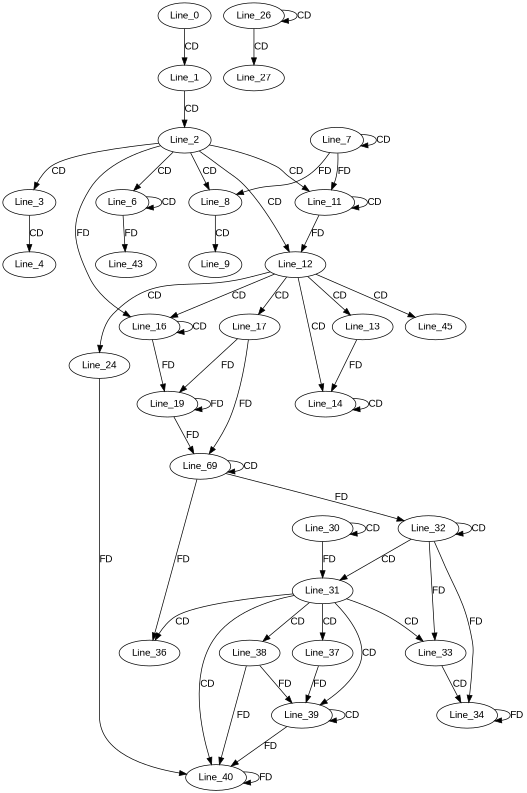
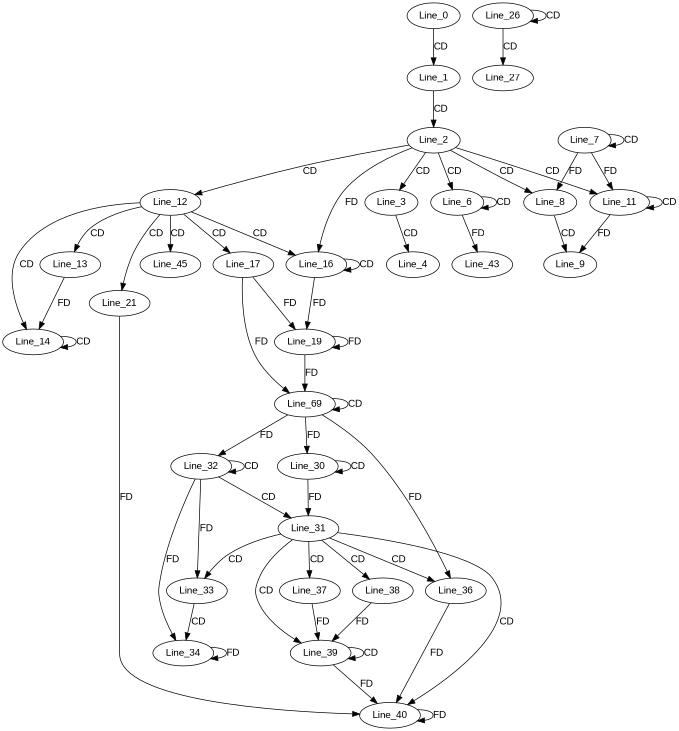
(312, 230) -> (597, 231)
(99, 366) -> (120, 303)
none -> (306, 432)
(234, 712) -> (425, 650)
